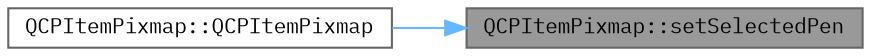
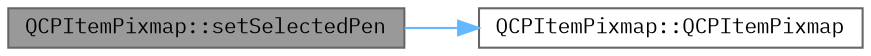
(418, 28) -> (431, 28)
